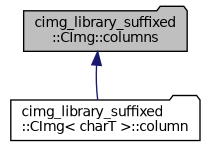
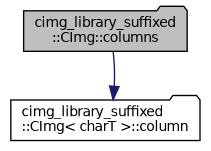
(96, 82) -> (114, 69)
